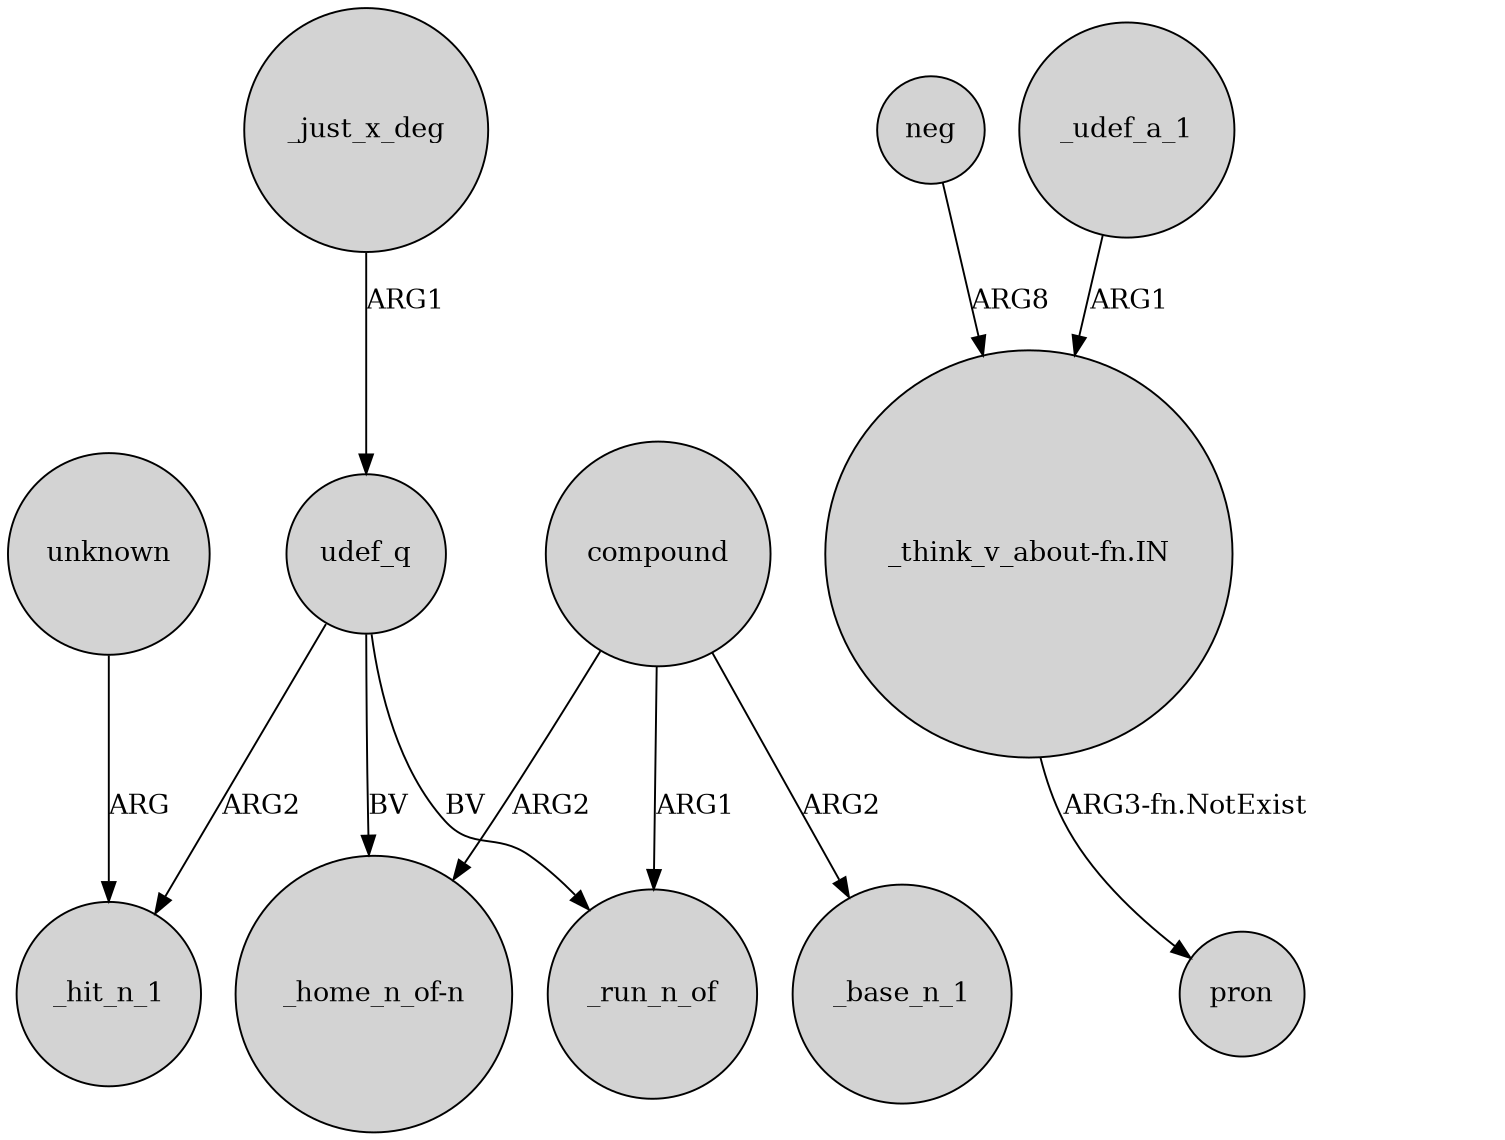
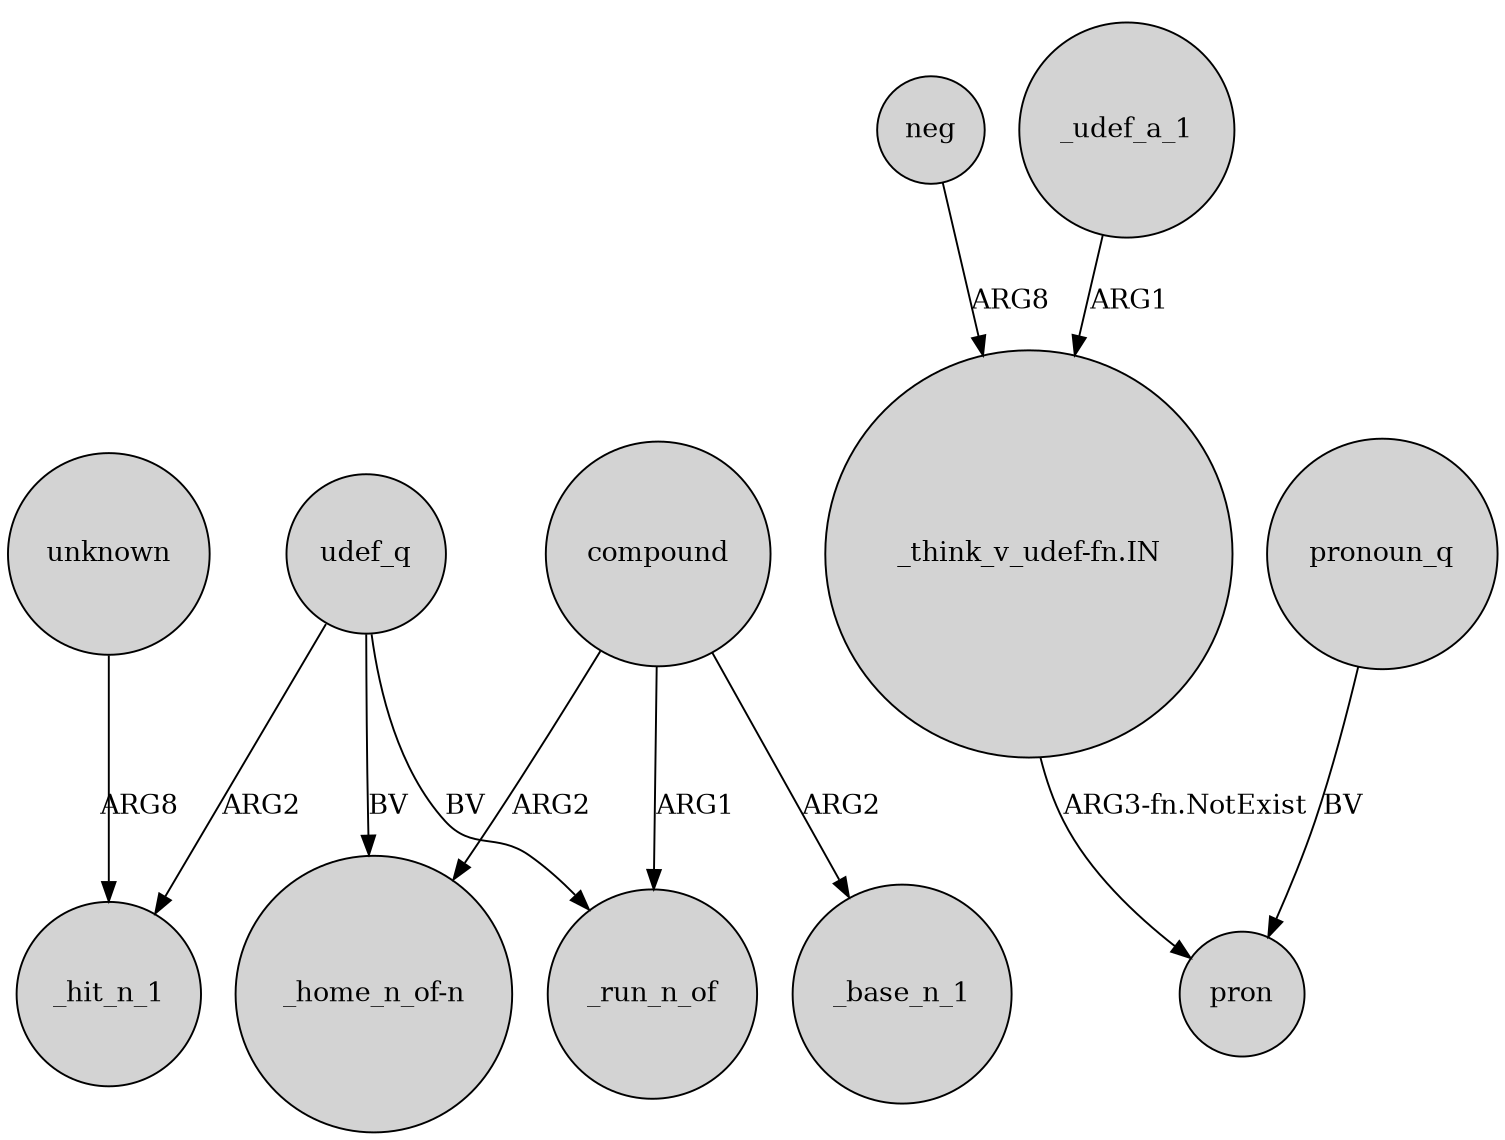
(366, 130) -> none
(1029, 554) -> (1029, 554)
none -> (1382, 554)
(140, 807) -> (140, 807)
